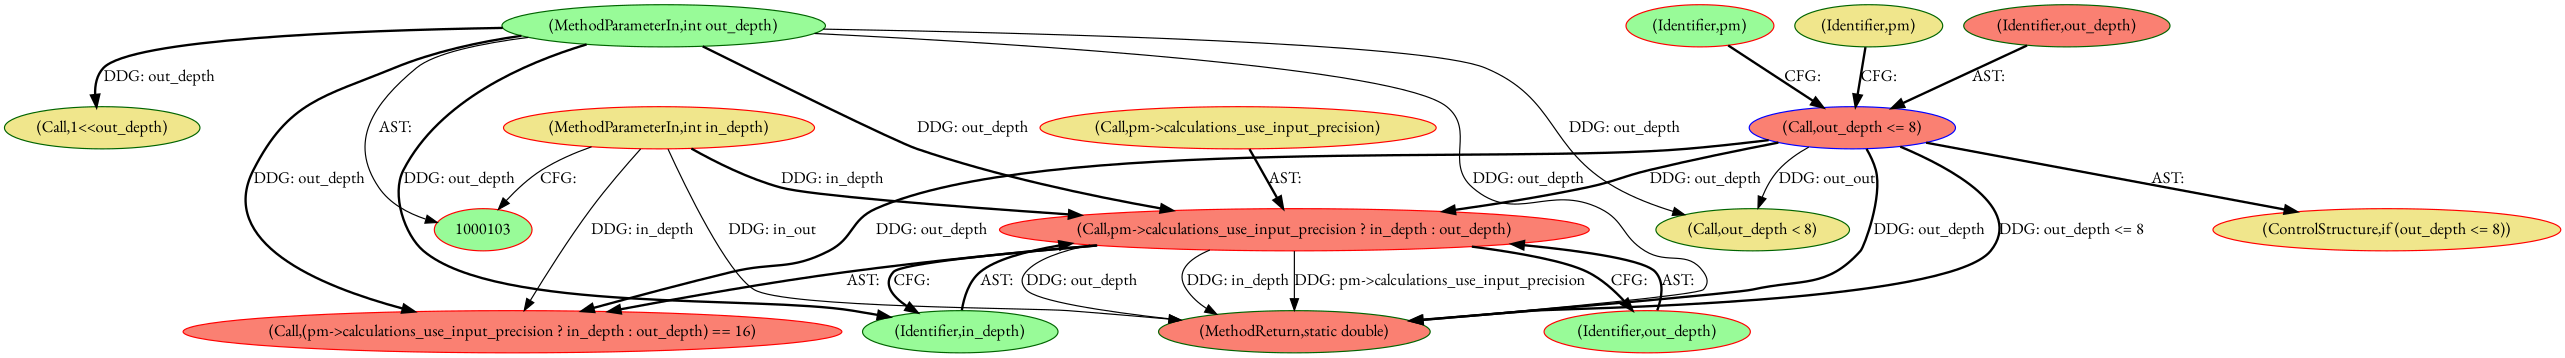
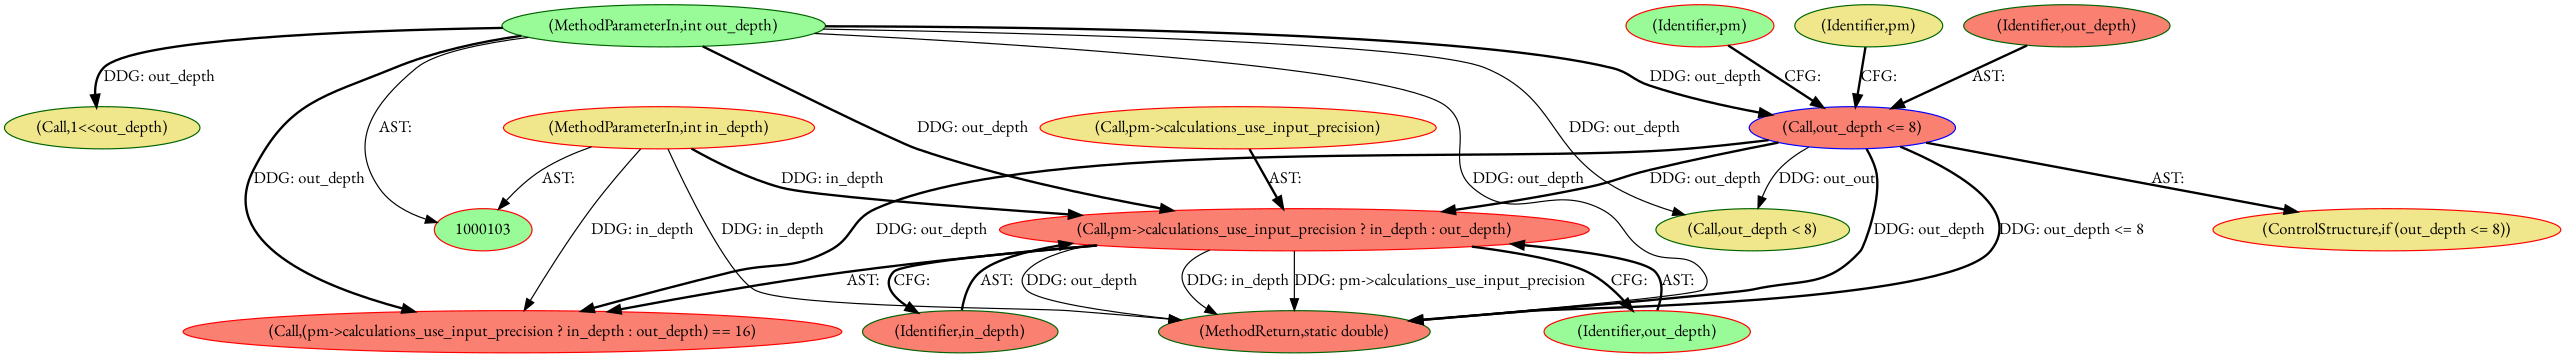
(561, 179) -> (561, 179)
(773, 230) -> (773, 230)
(491, 279) -> (1297, 36)
(960, 332) -> (960, 332)
